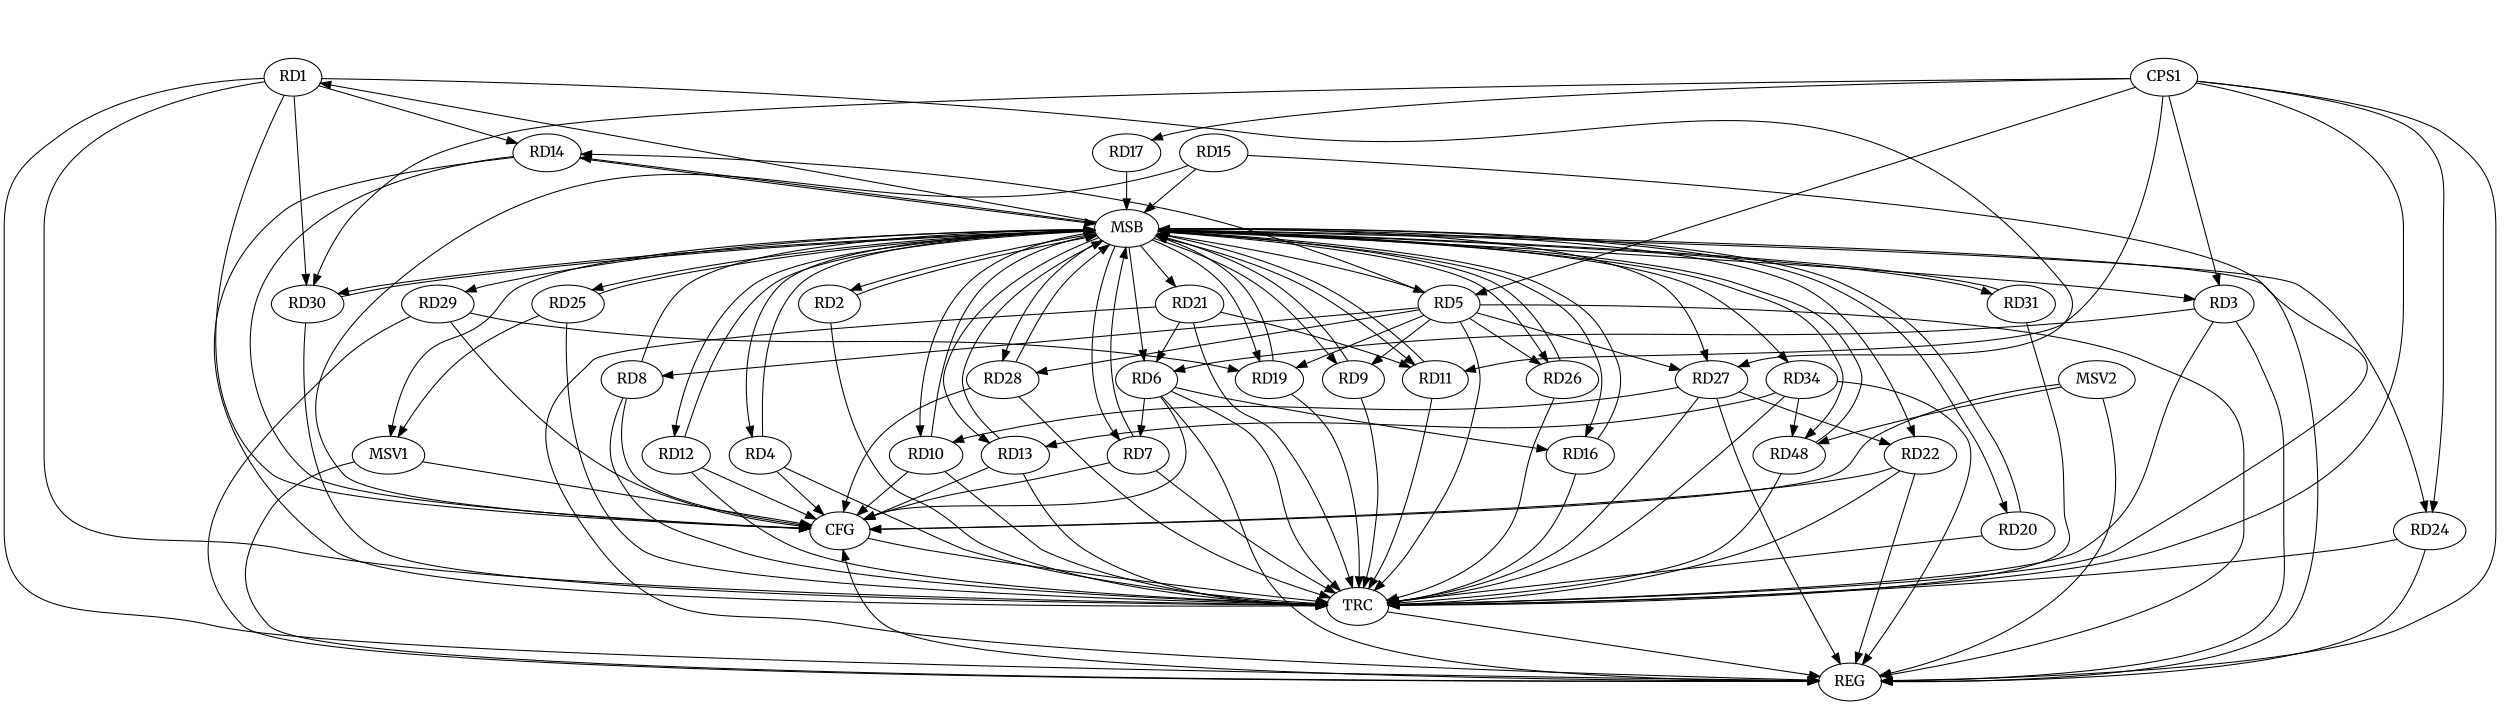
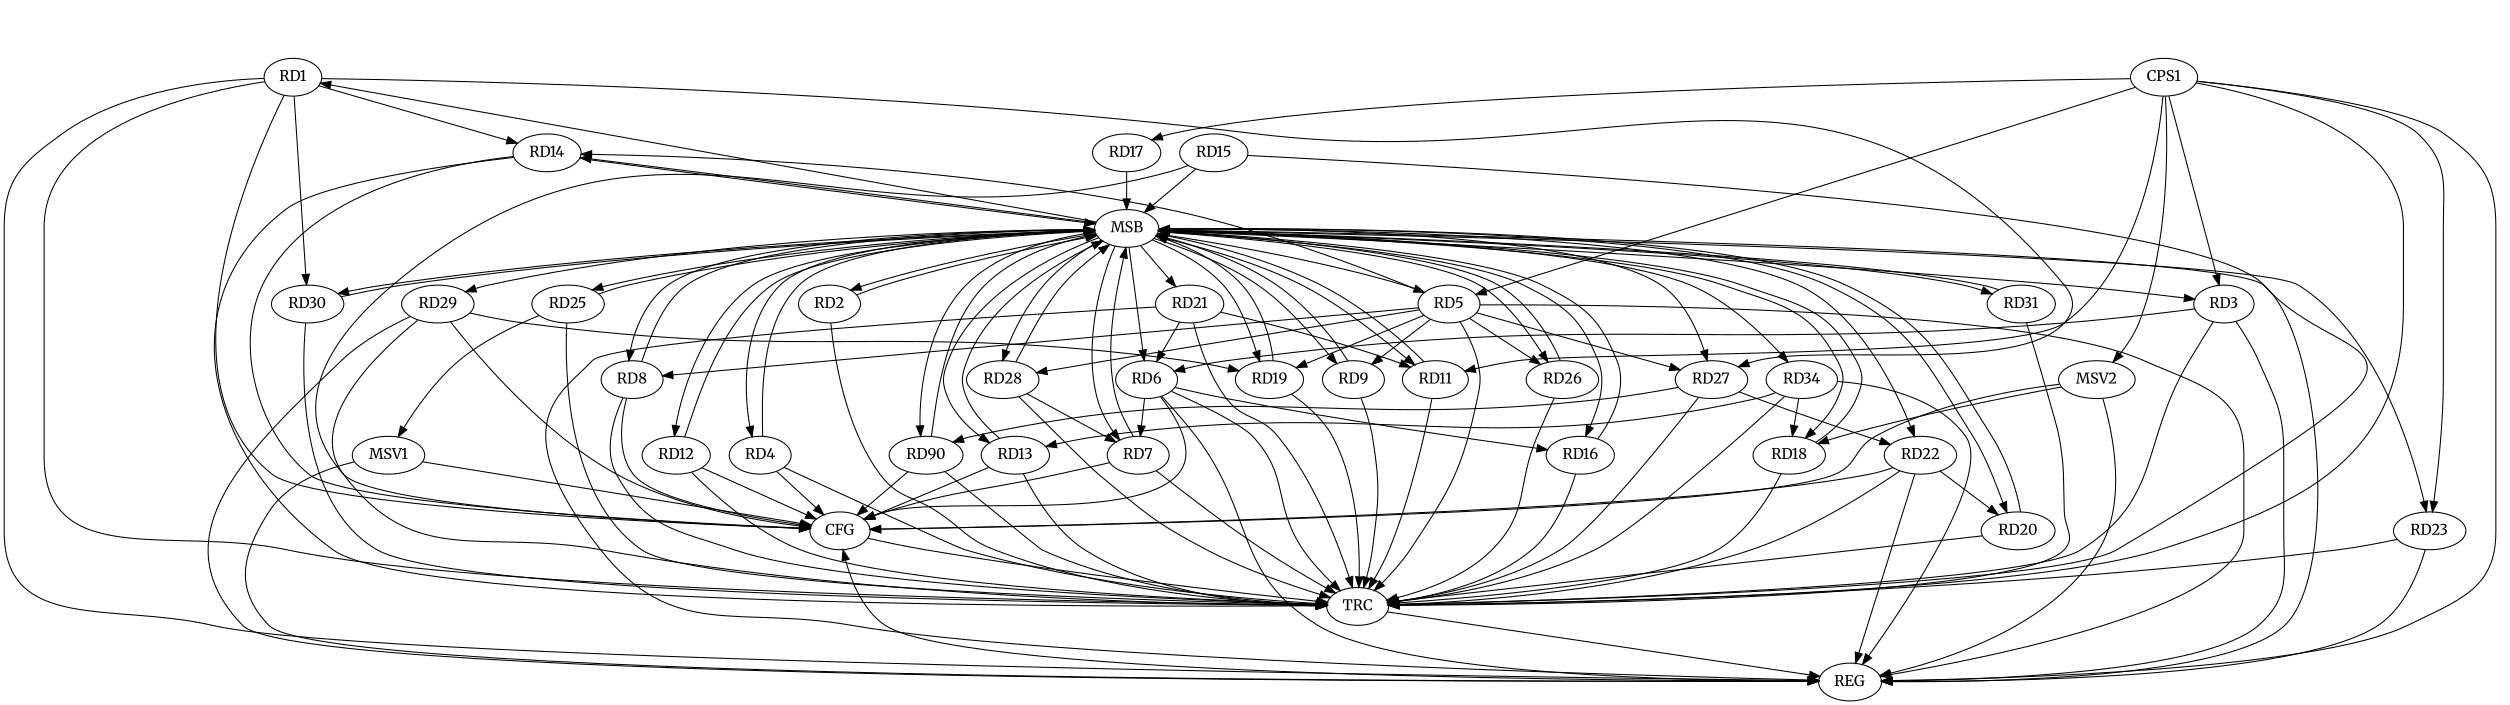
(1194, 94) -> (2161, 229)
(517, 288) -> (840, 243)
(891, 426) -> (1063, 413)
(926, 455) -> (926, 455)
(1789, 455) -> (1789, 455)
none -> (1970, 493)
(1769, 529) -> none
(2430, 531) -> (2430, 531)
none -> (637, 555)
